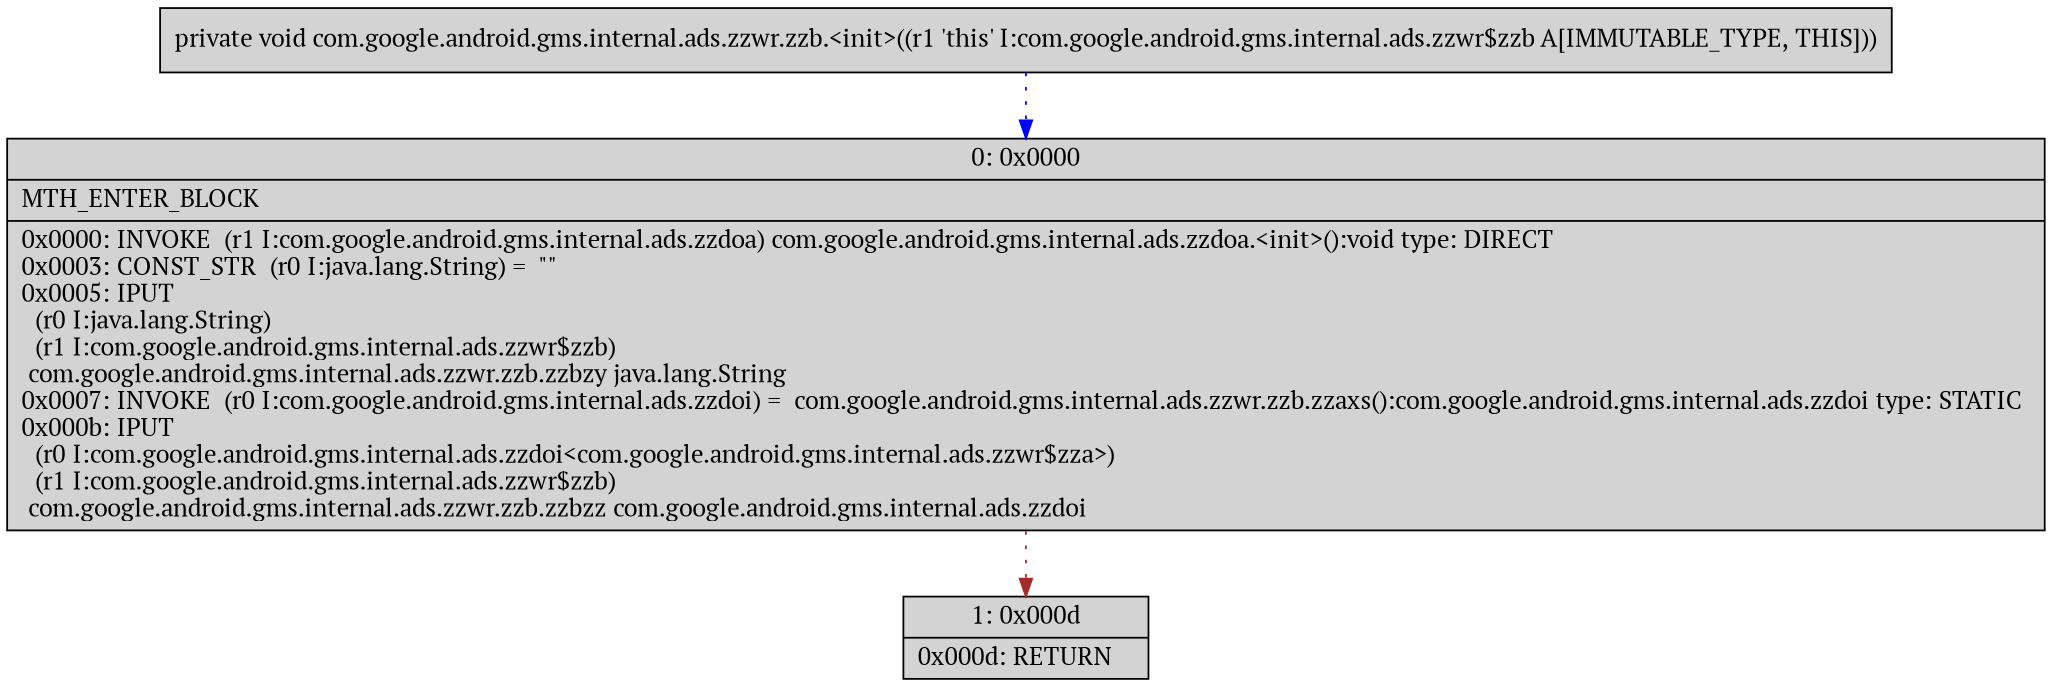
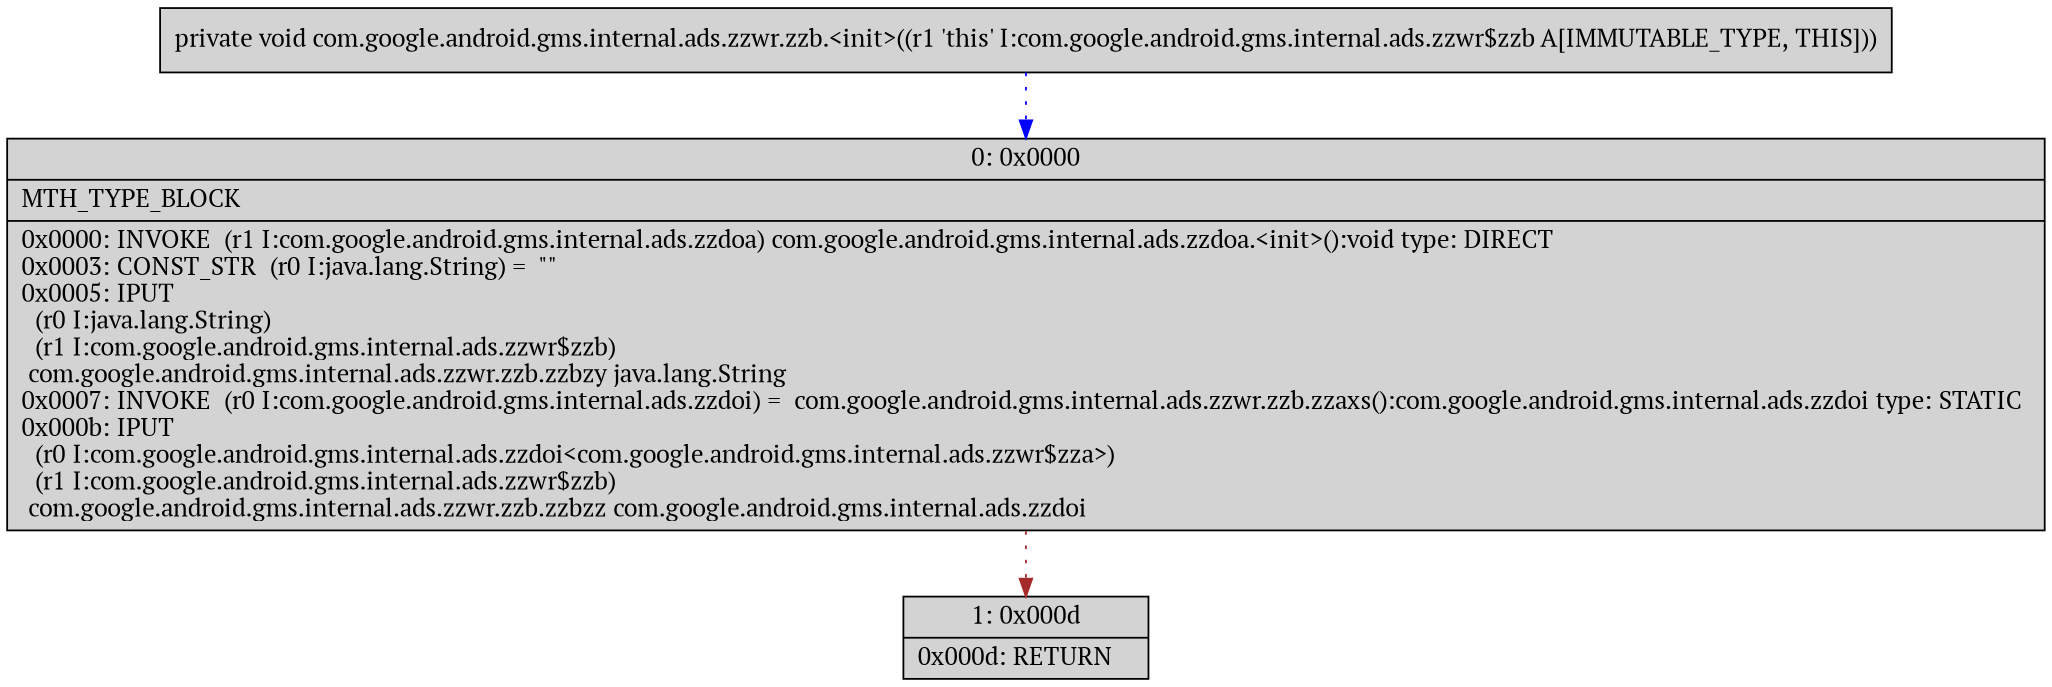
(140, 199) -> (131, 199)
